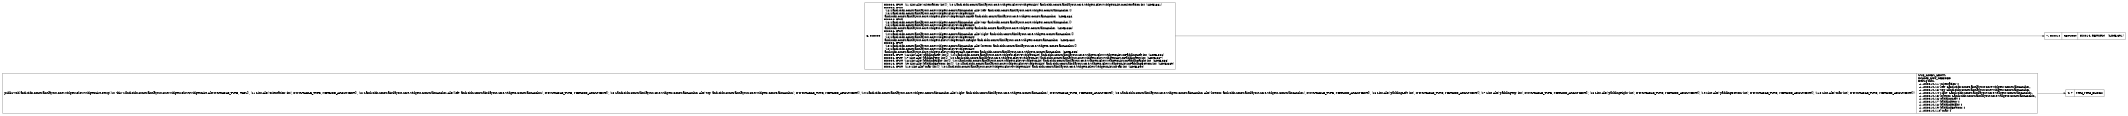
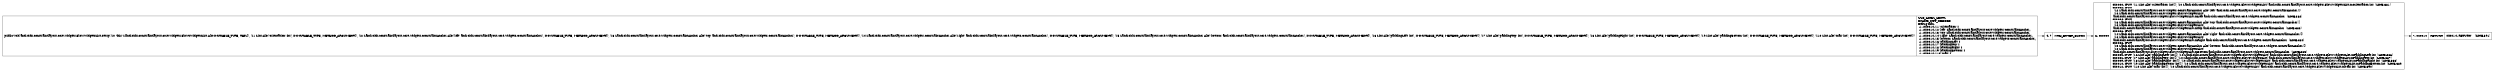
none -> (2089, 36)
(2089, 93) -> (2070, 36)
